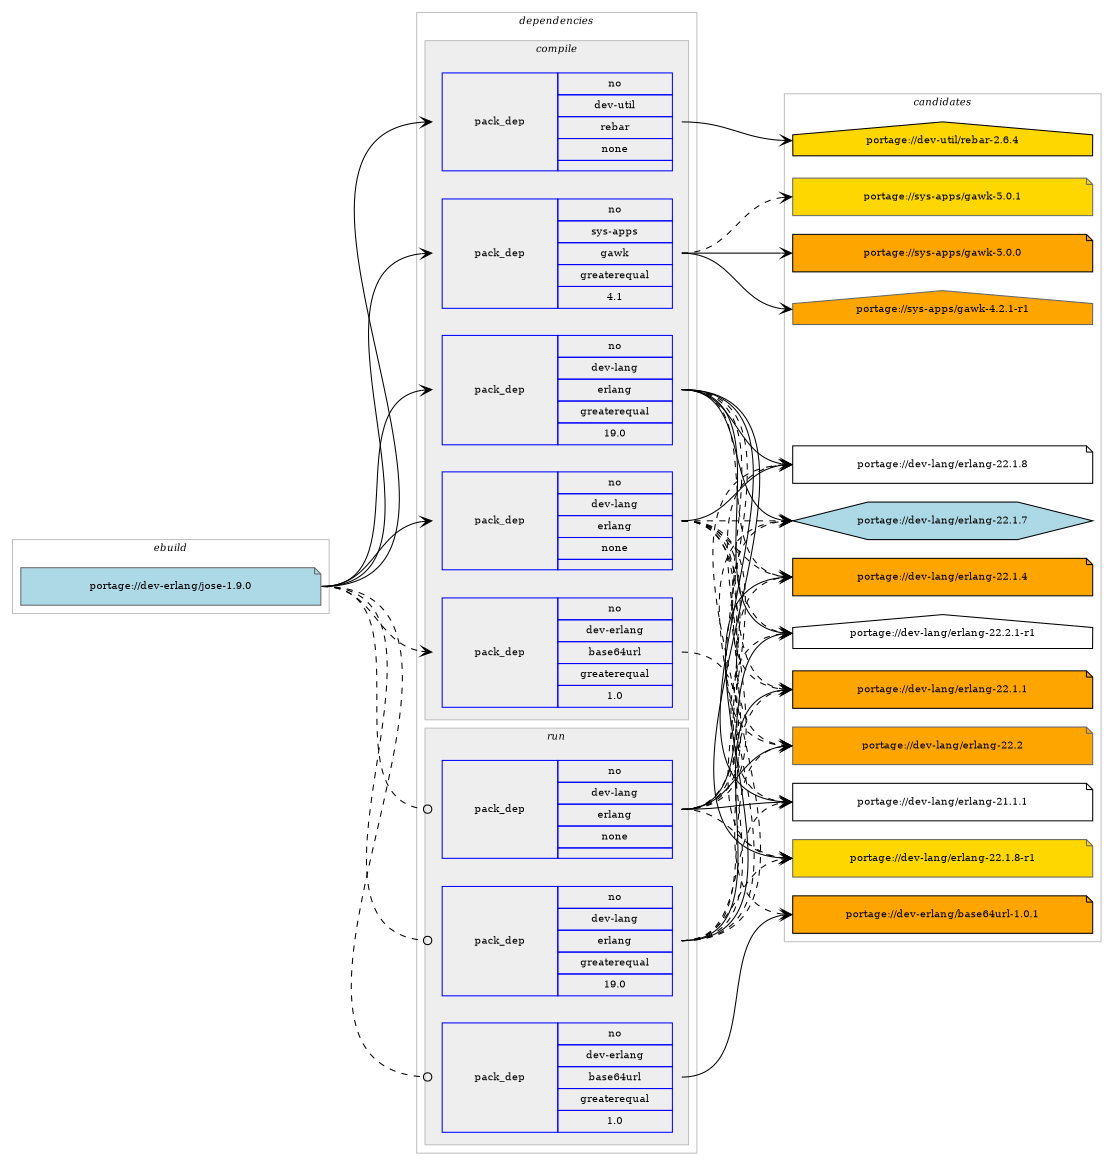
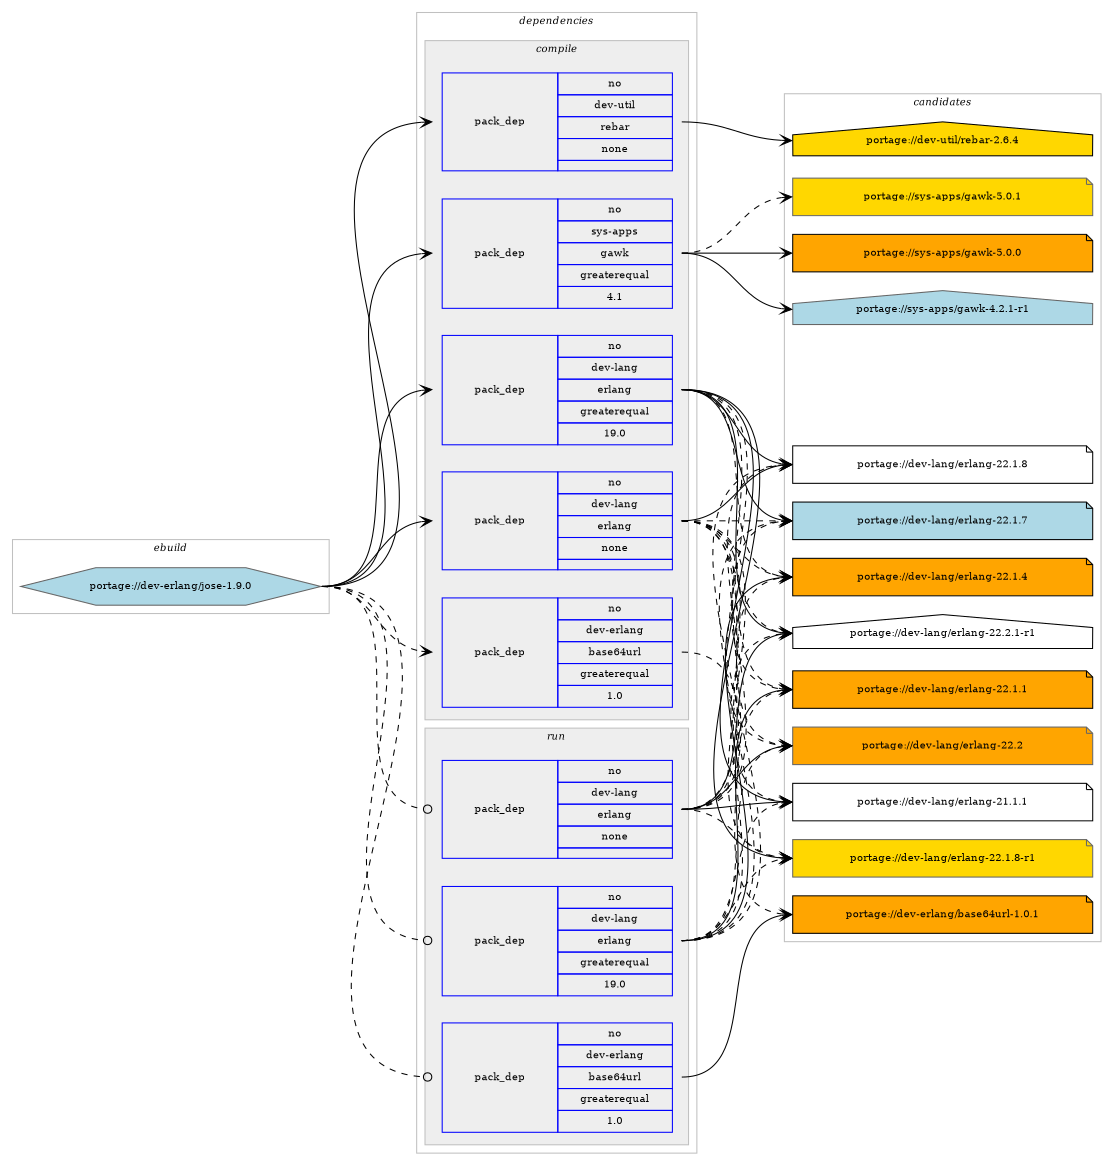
(943, 309) -> (943, 309)
(943, 521) -> (943, 521)
(171, 586) -> (171, 586)
